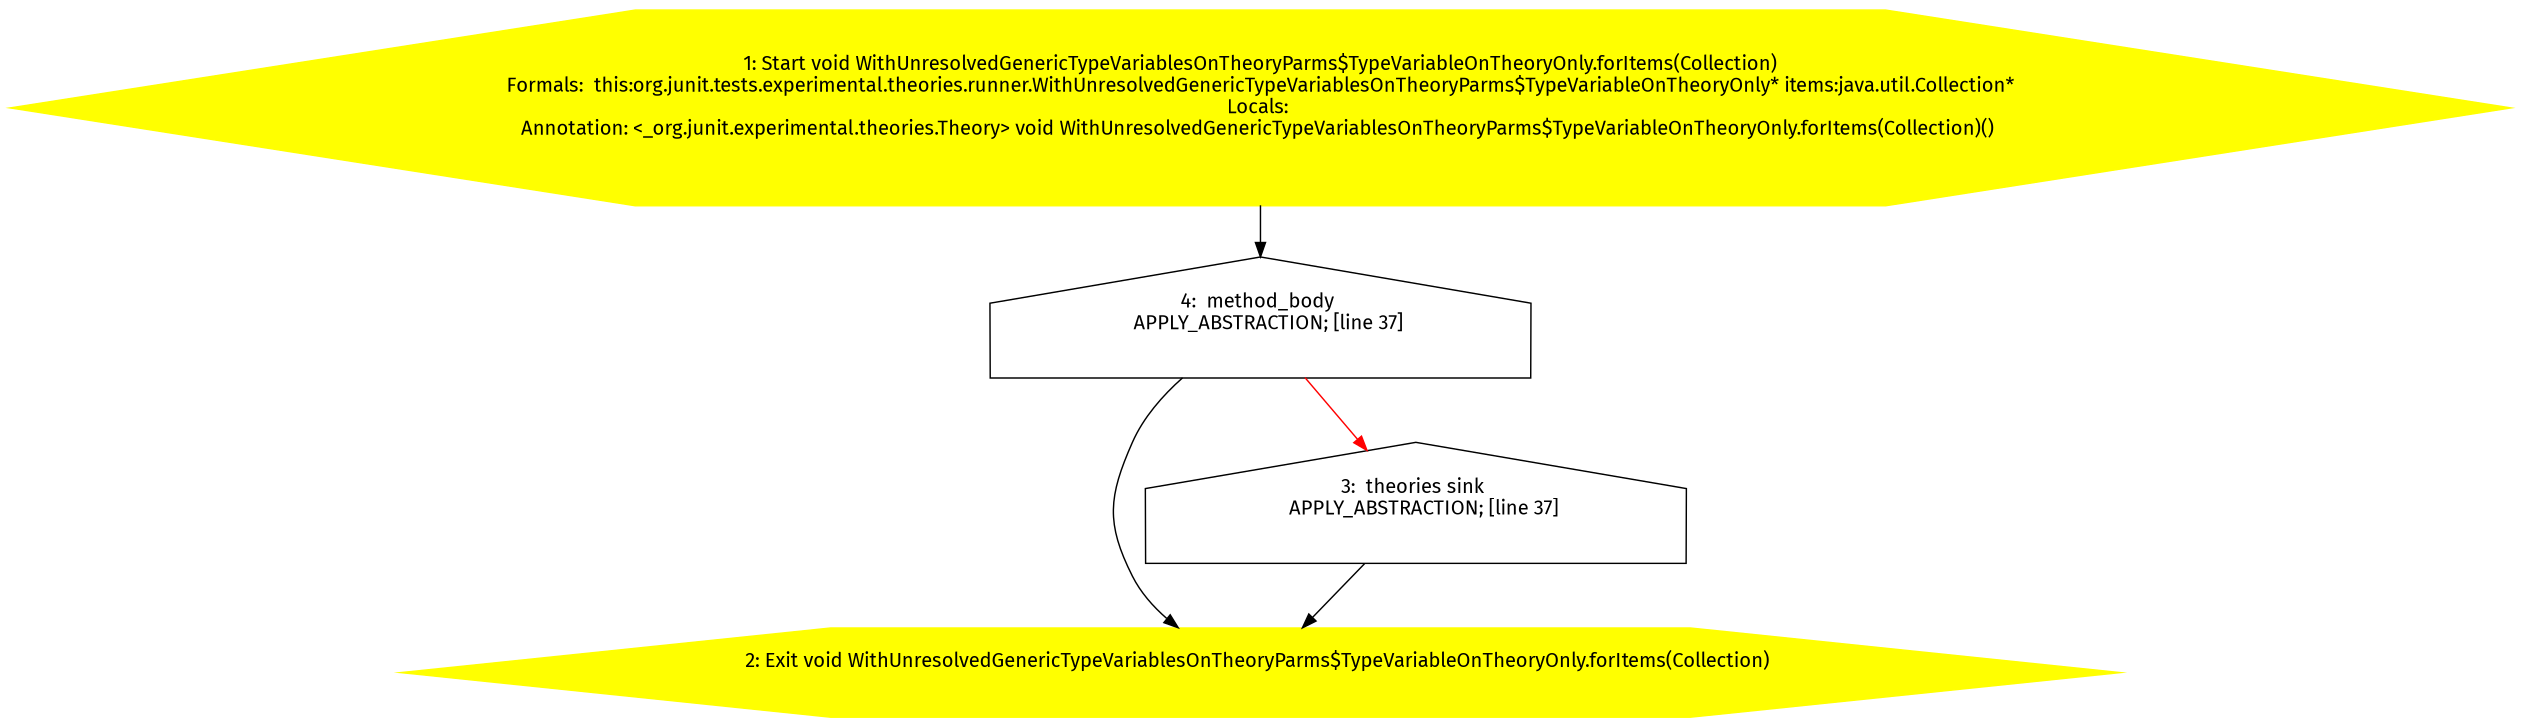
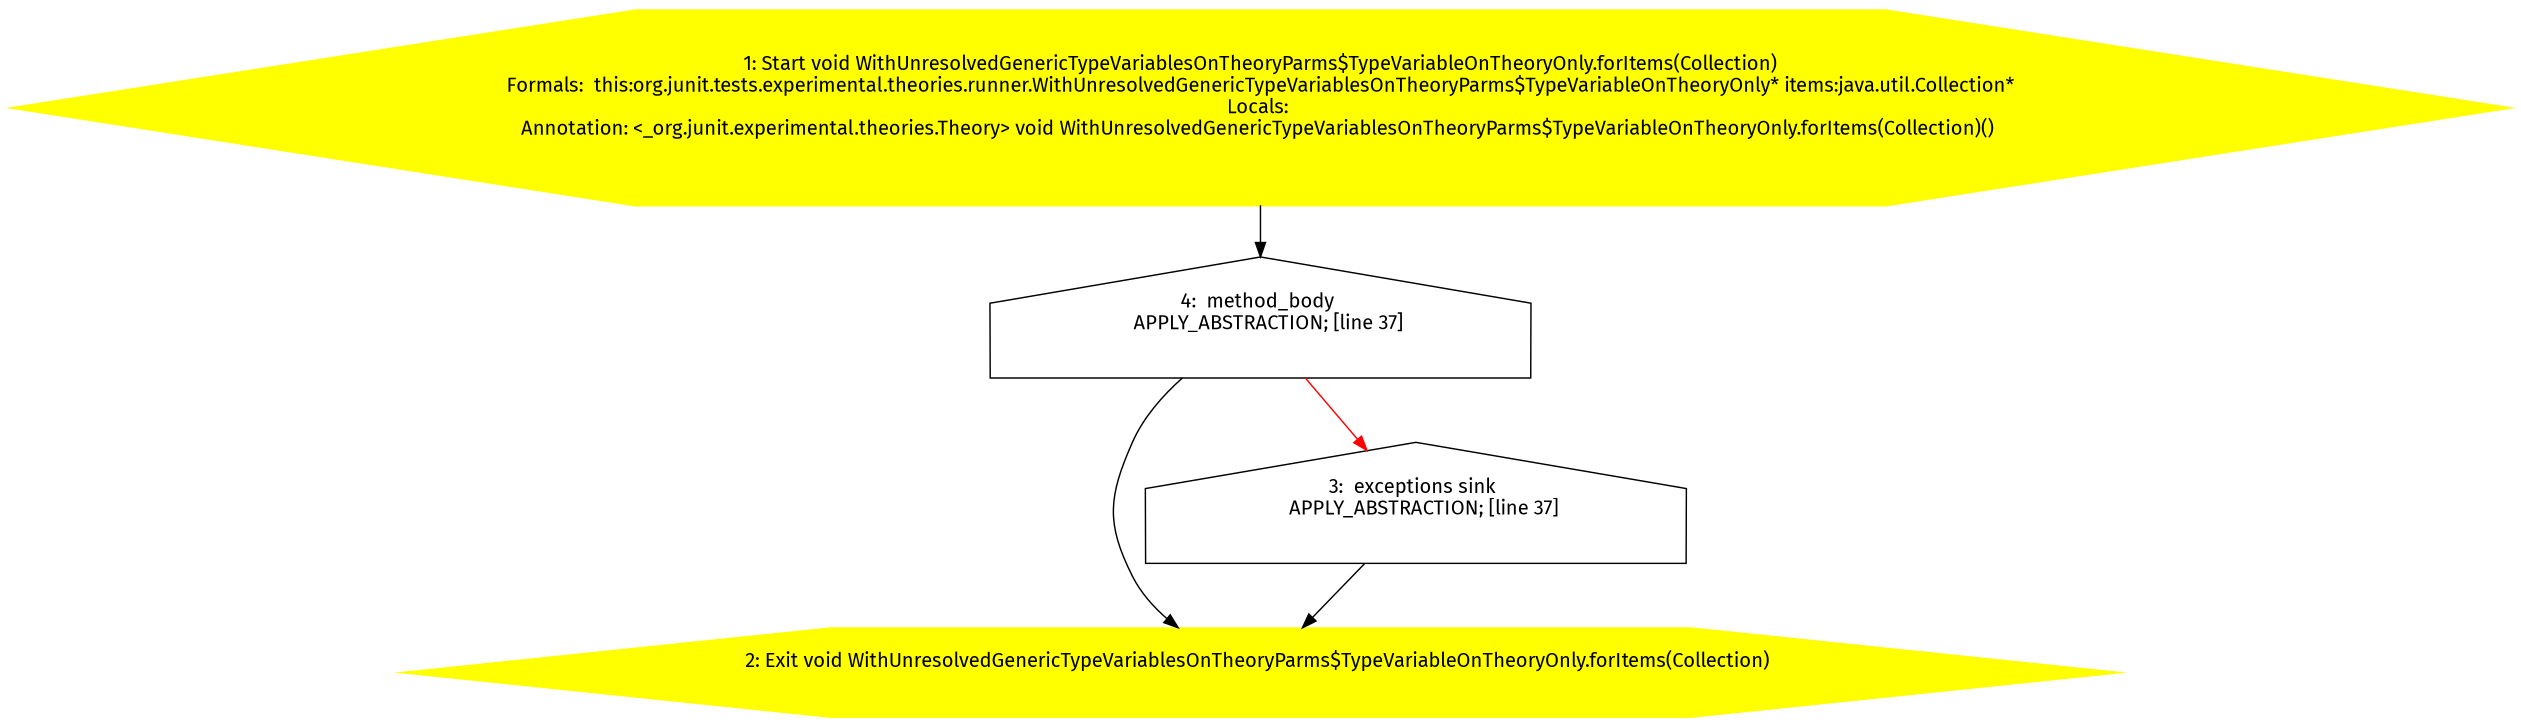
(1416, 509) -> (1416, 509)
